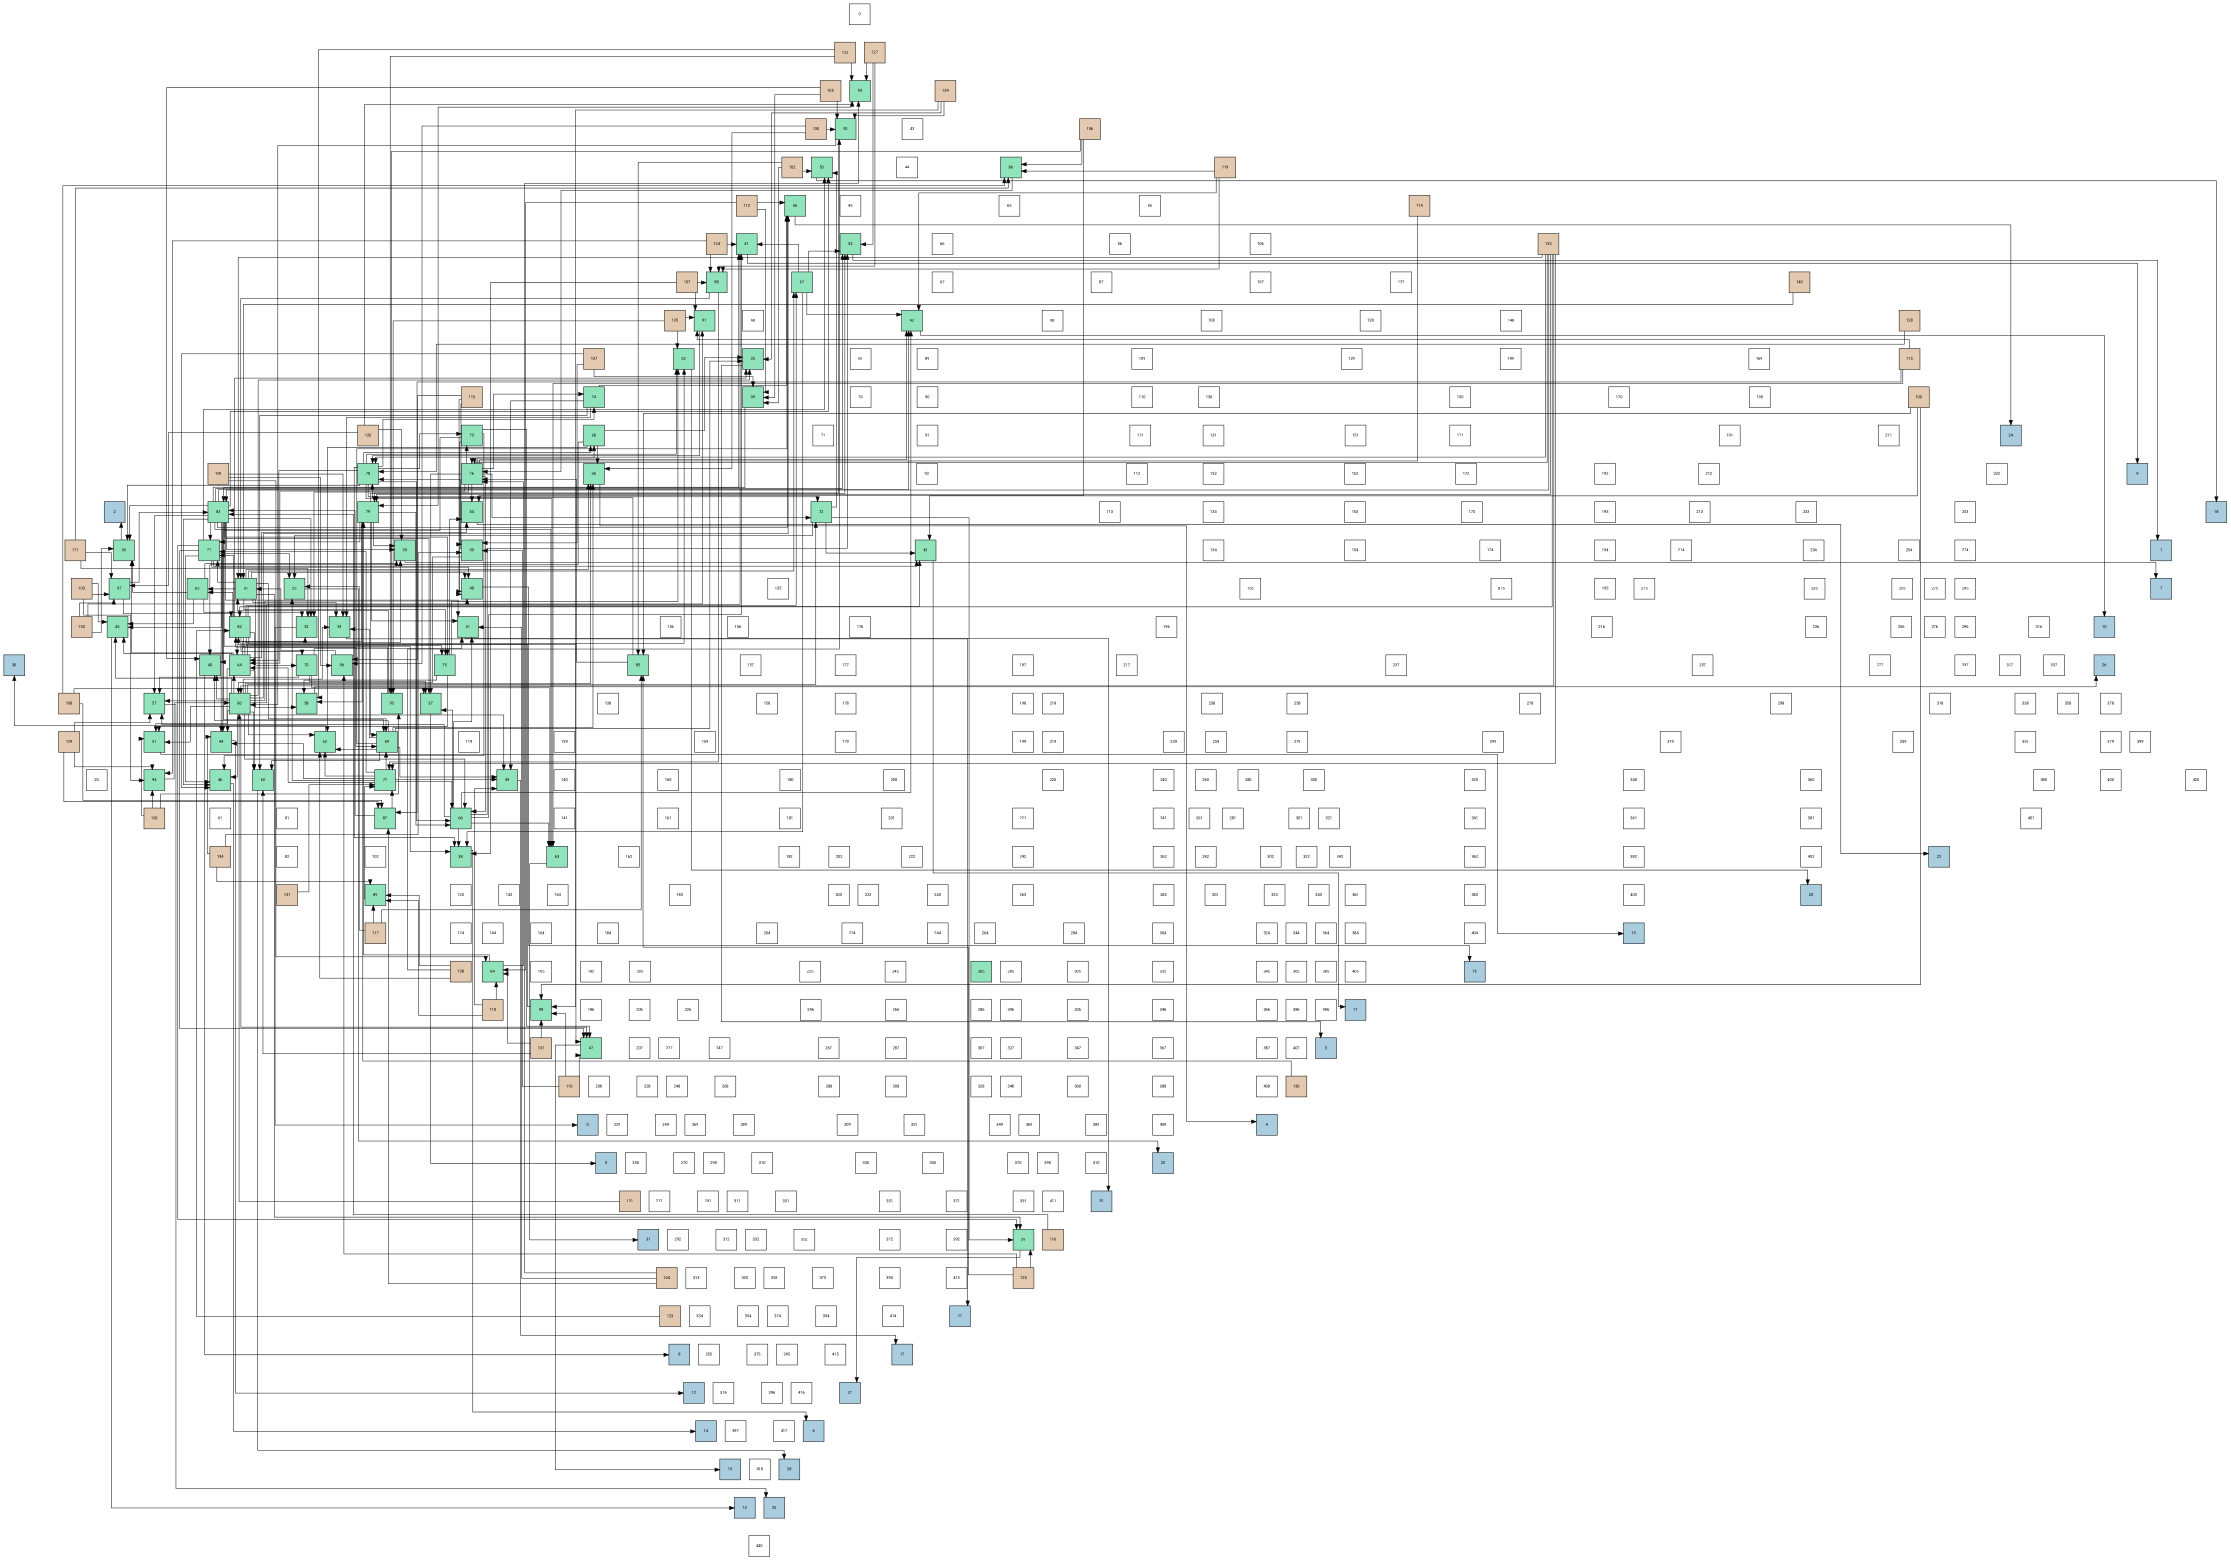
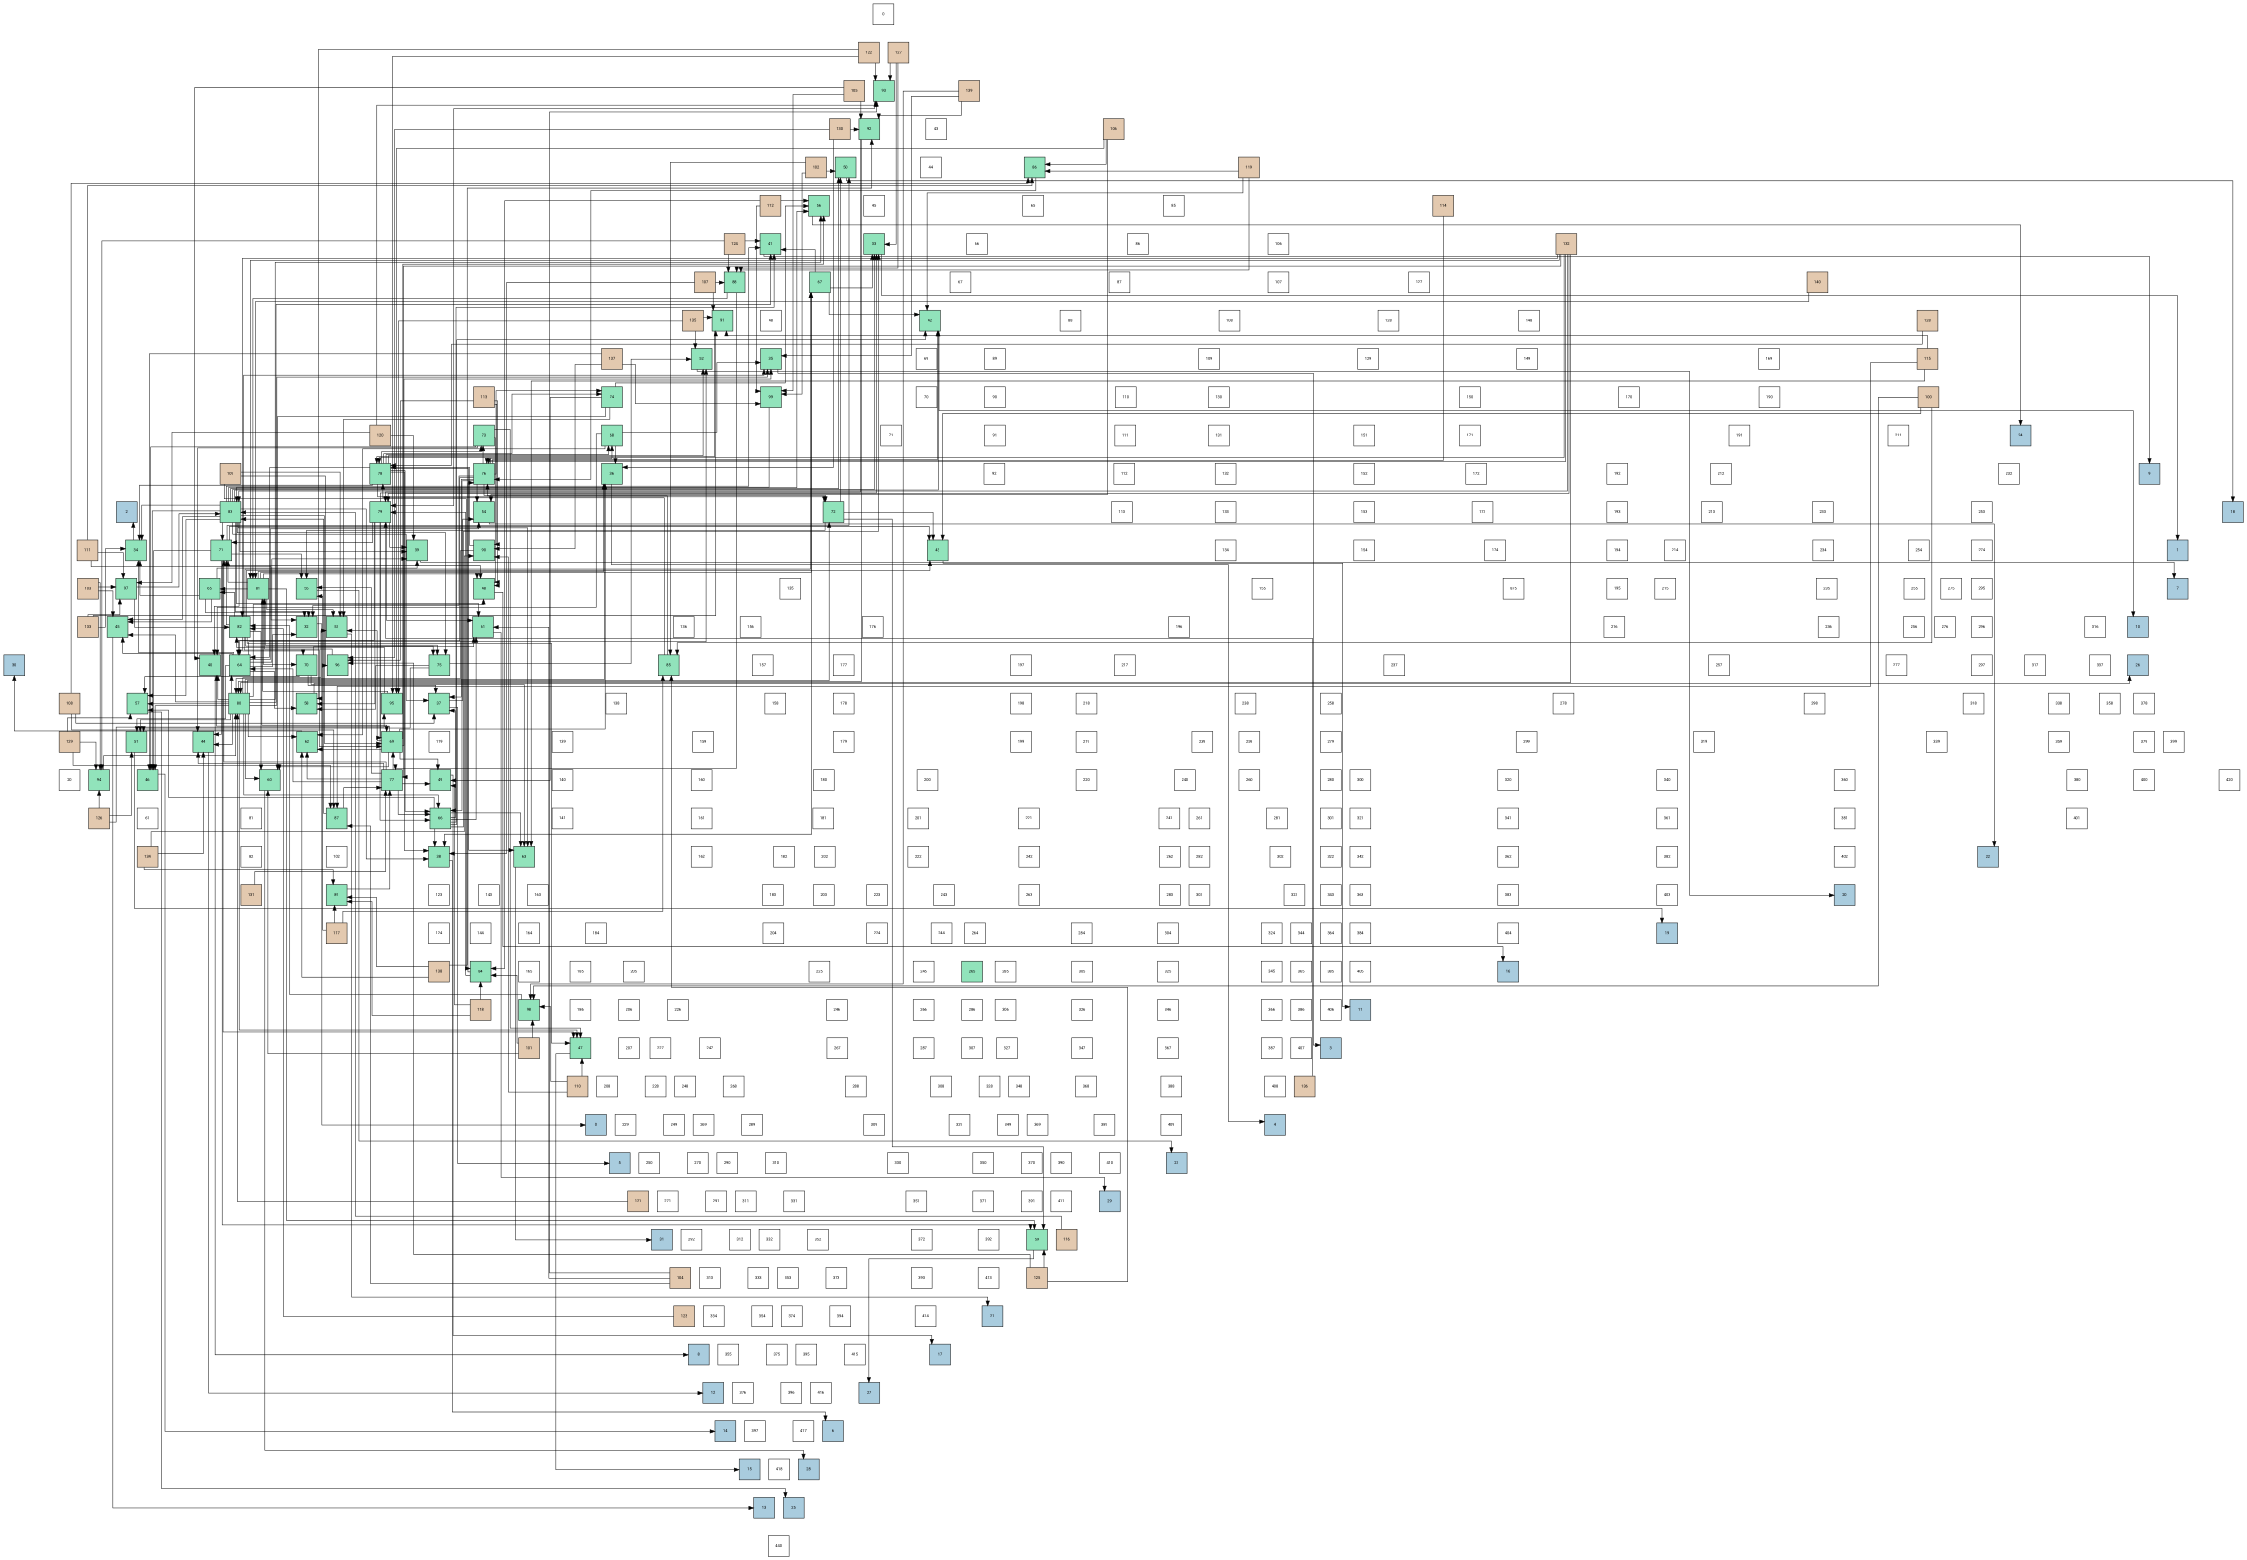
(449, 583) -> (463, 613)
(398, 715) -> none
